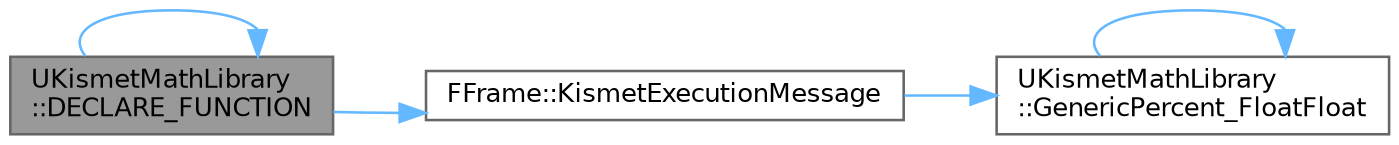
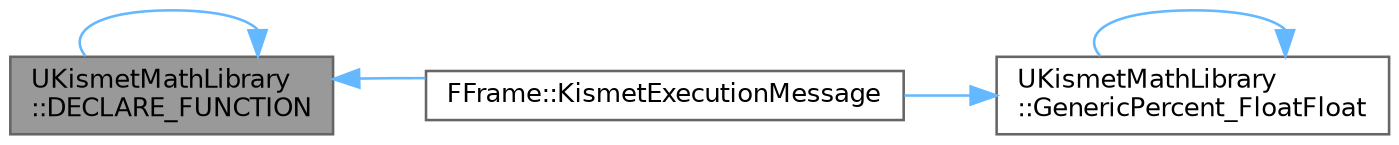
(366, 113) -> (392, 78)
